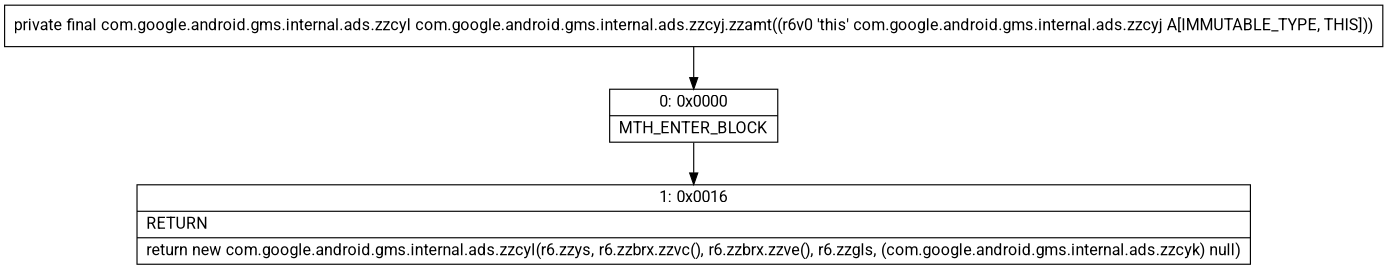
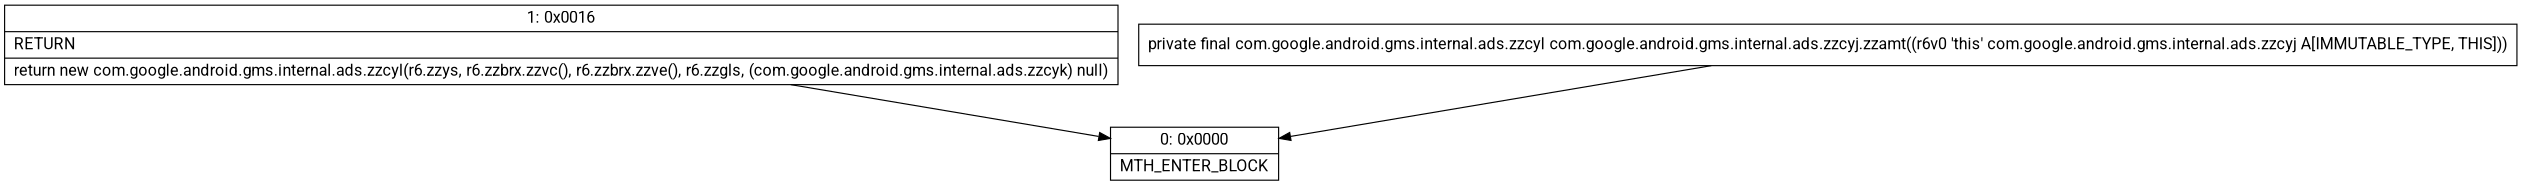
(694, 158) -> (945, 111)
